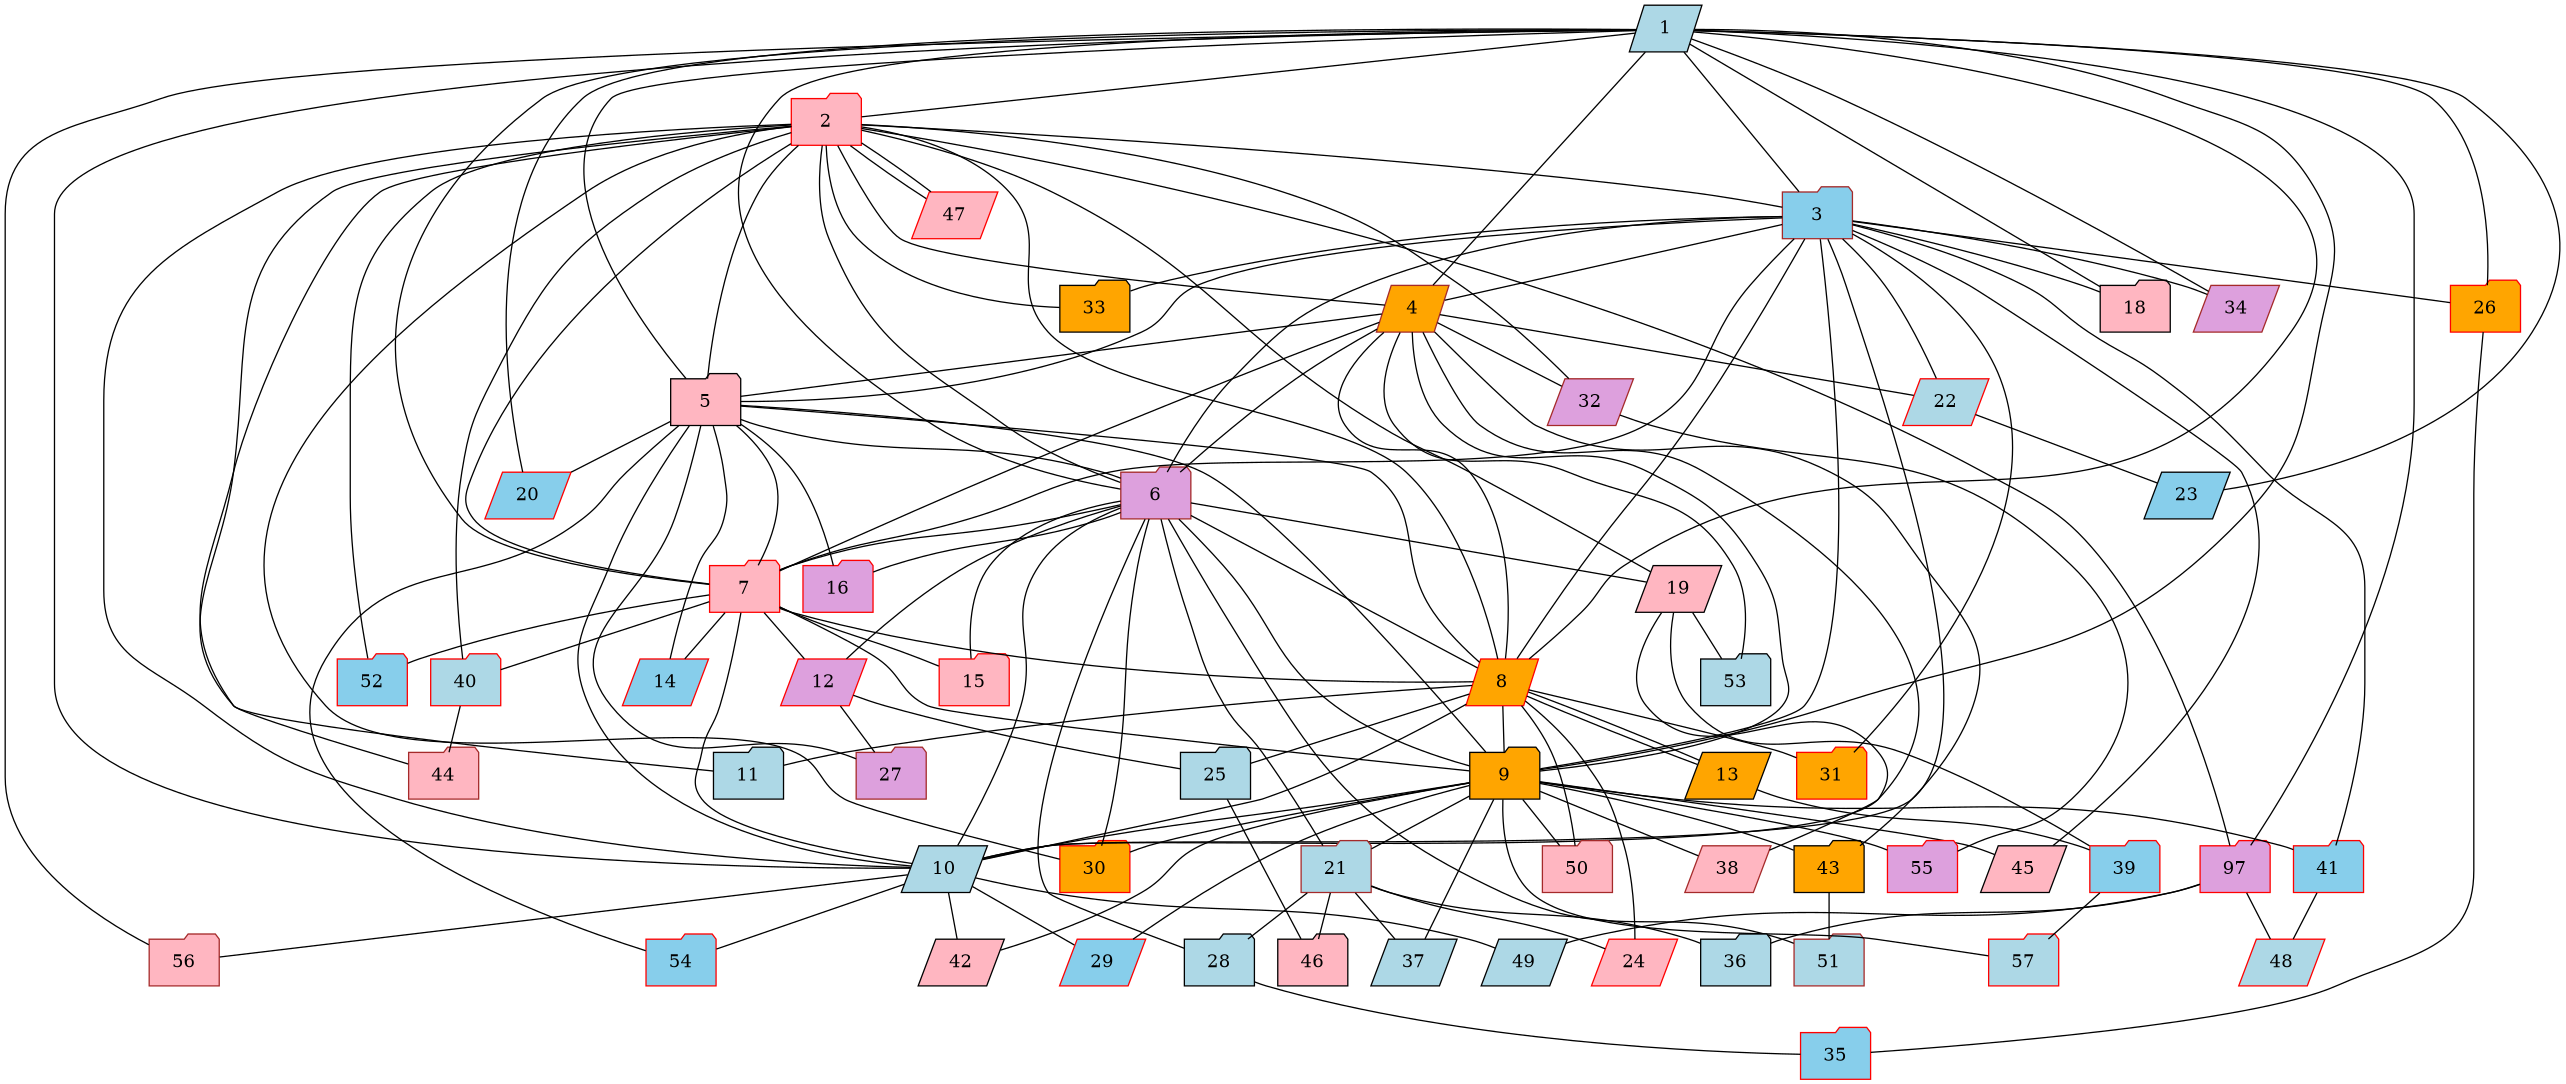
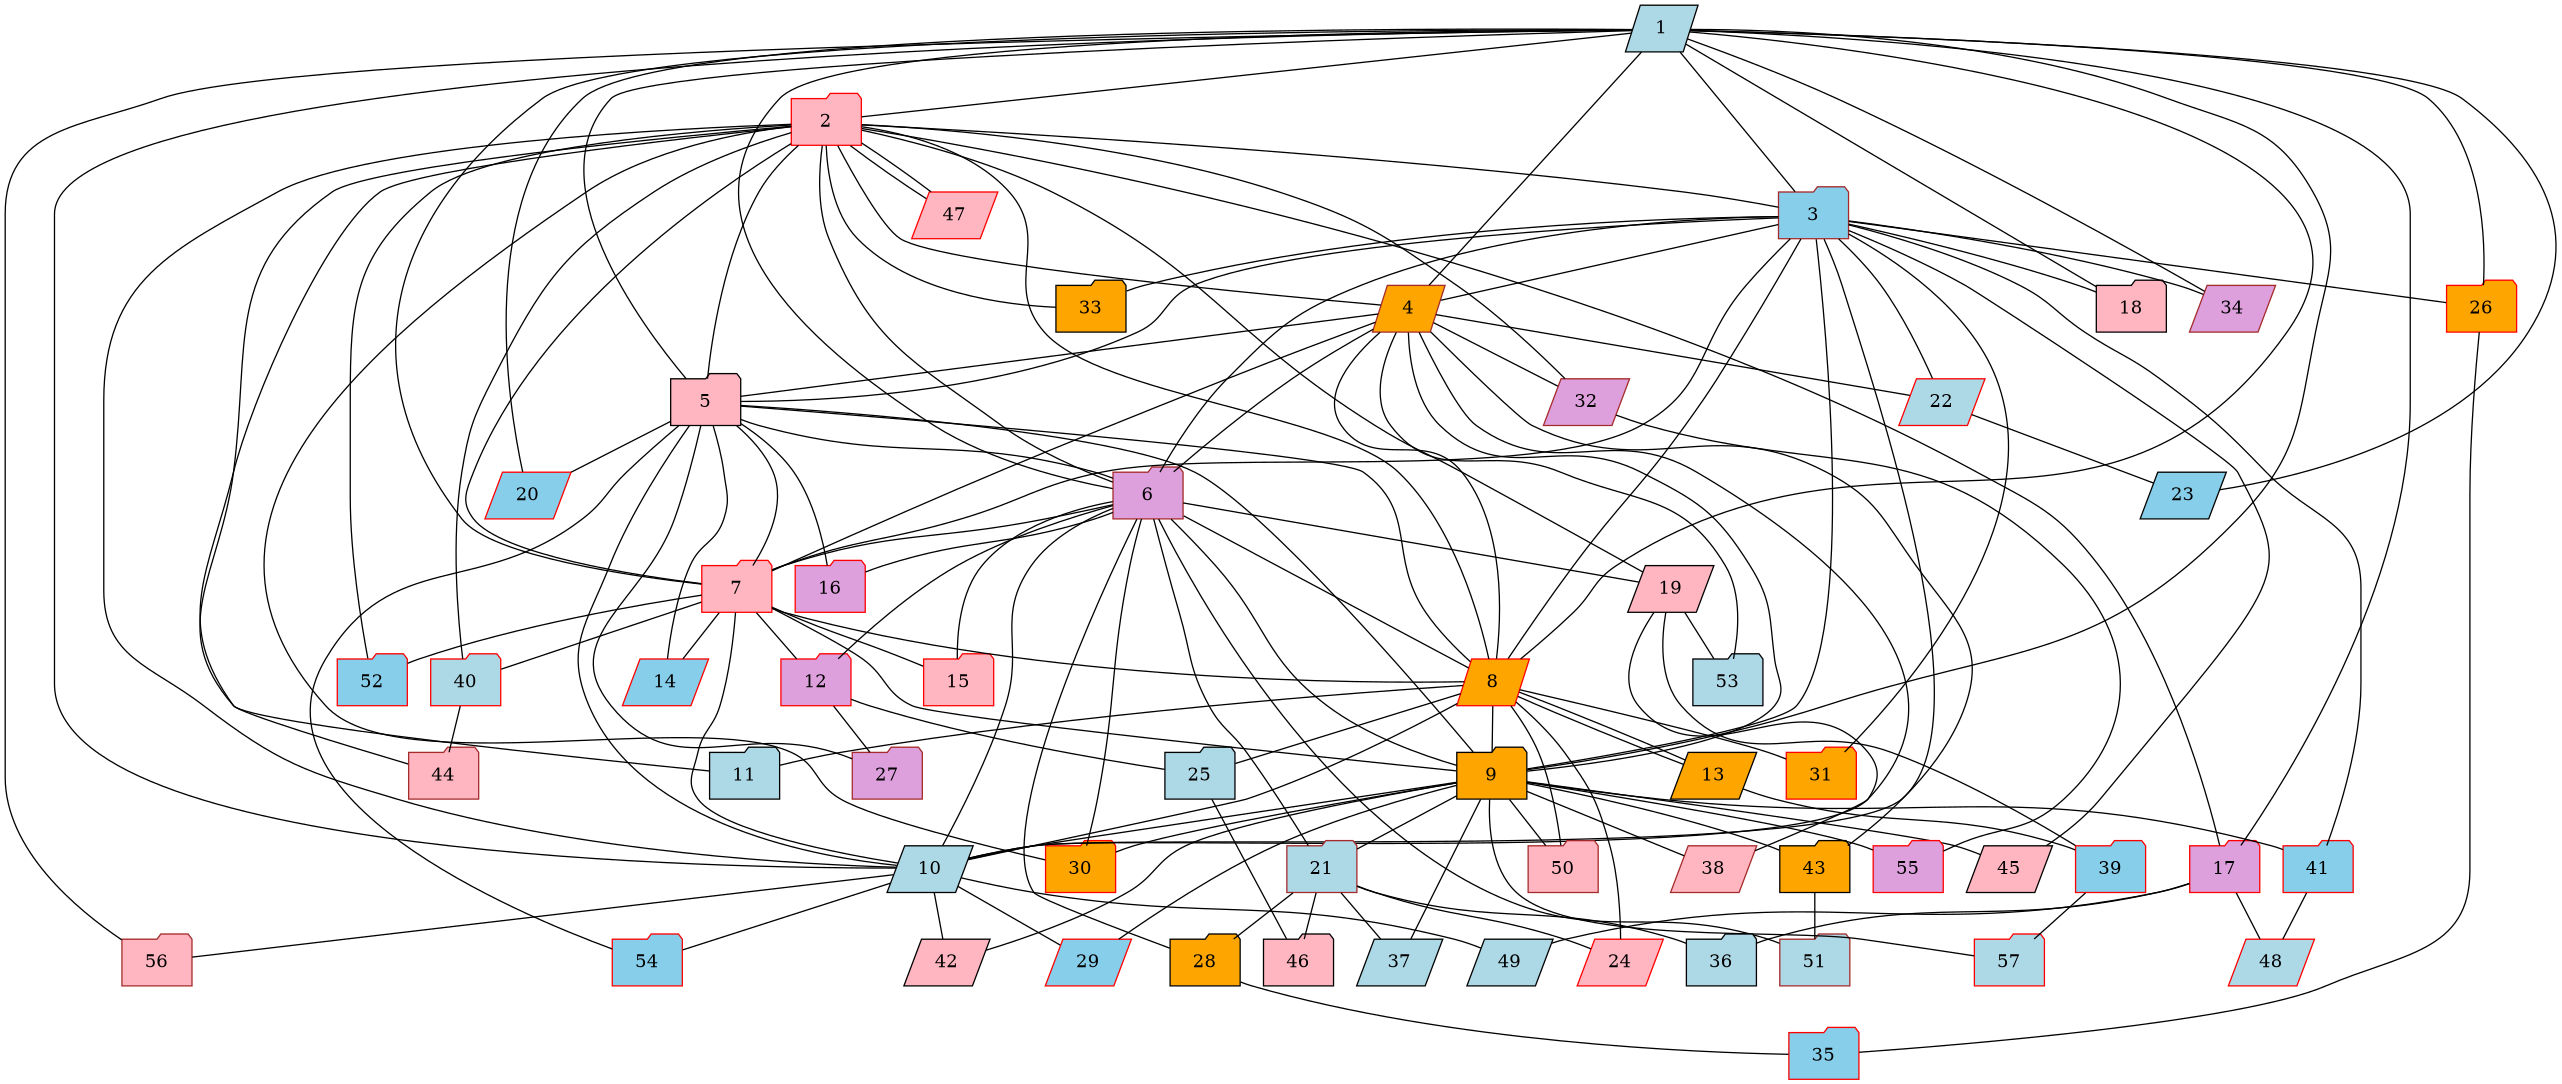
(824, 682) -> (816, 682)
(2235, 869) -> (2225, 869)
(1219, 963) -> (1205, 963)
